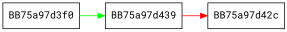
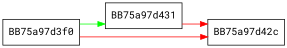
(144, 16) -> (144, 16)
none -> (140, 37)
